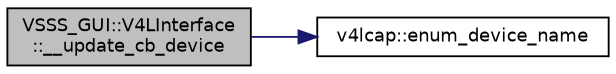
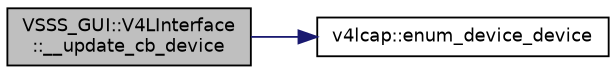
(463, 37) -> (463, 37)
